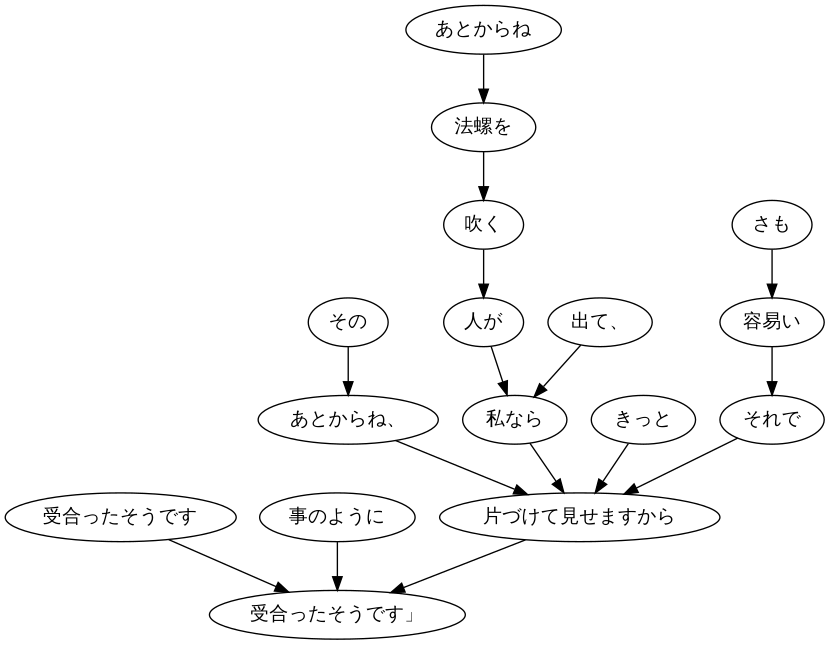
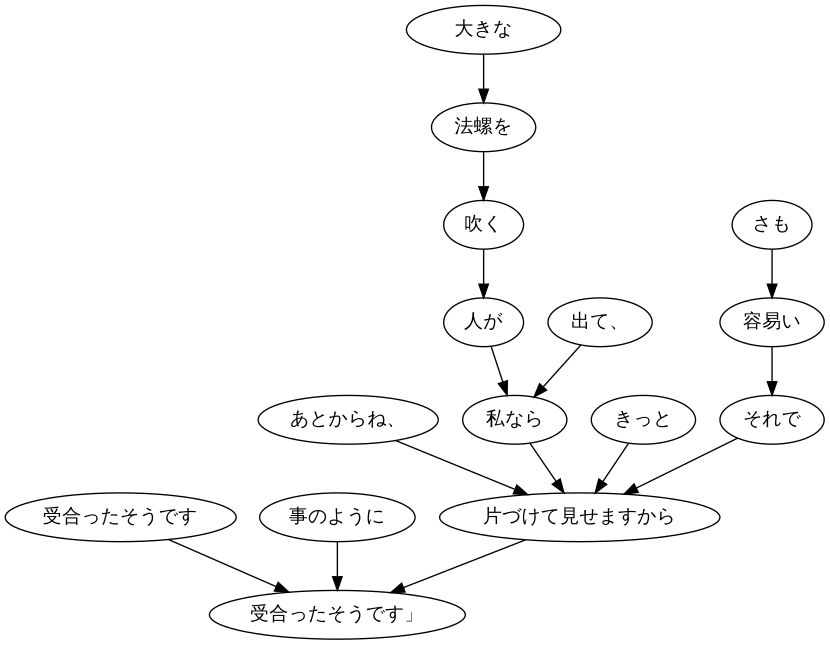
(484, 30) -> (484, 30)
(348, 322) -> none
